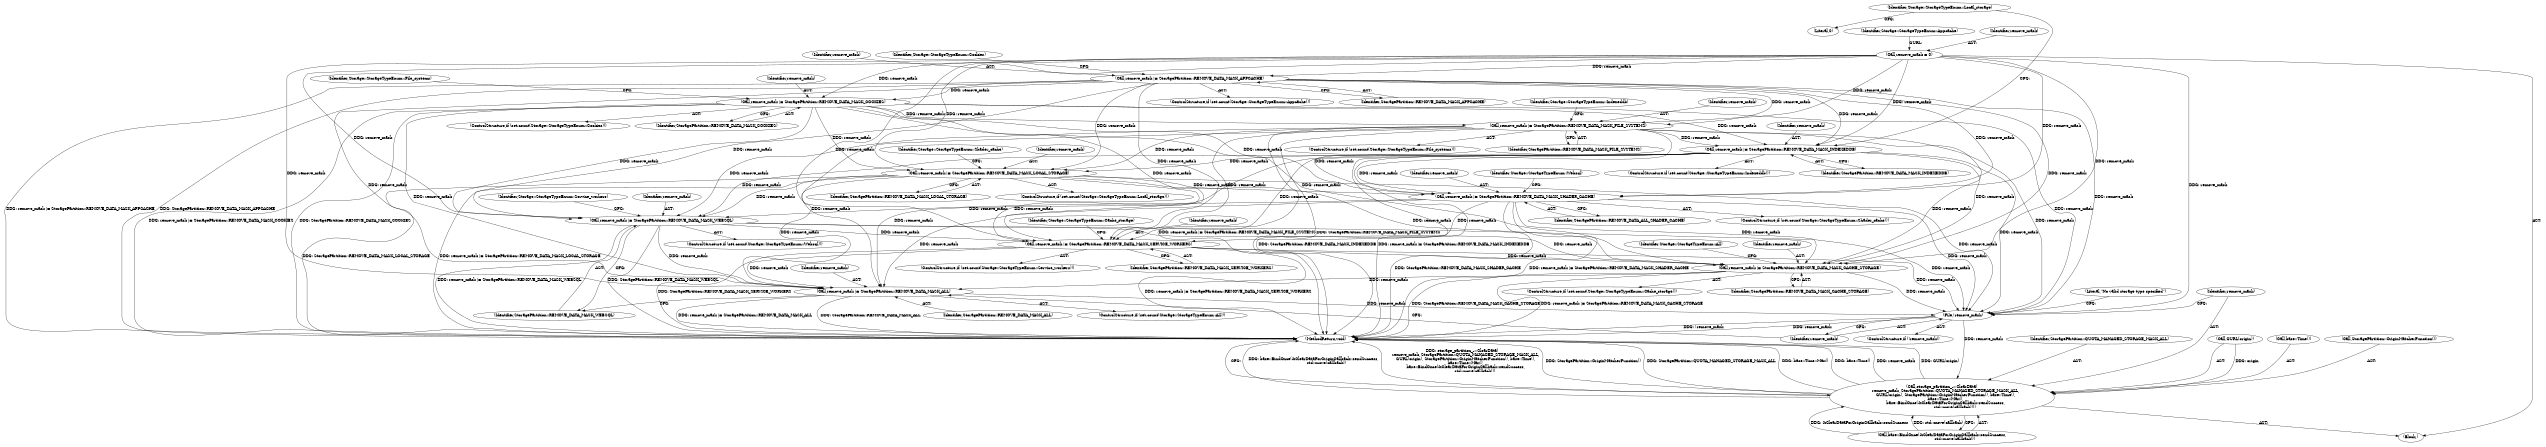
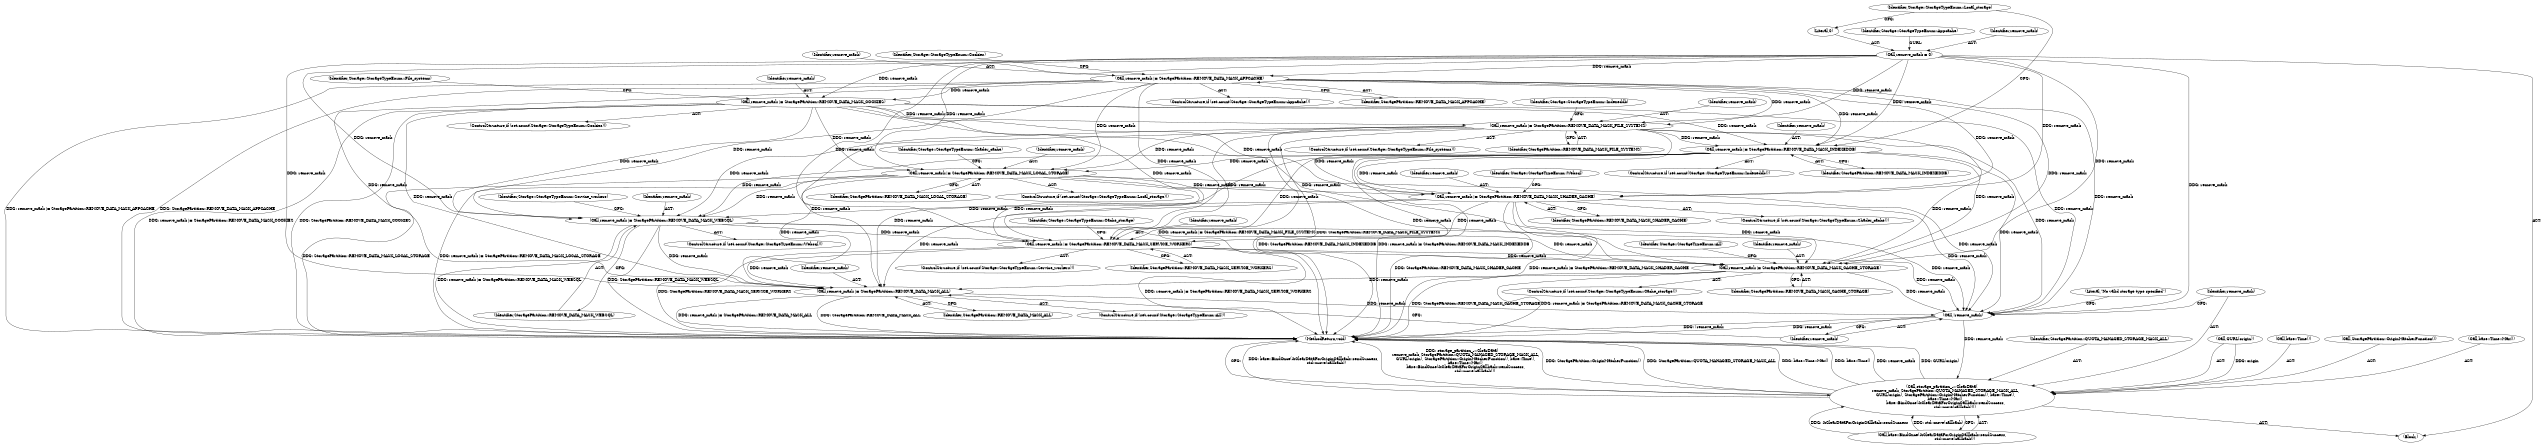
none -> (1863, 42)
(717, 126) -> none
(1619, 221) -> (1619, 221)
(703, 299) -> (939, 303)
(1963, 315) -> (1963, 315)
(1903, 339) -> none
none -> (2492, 339)
